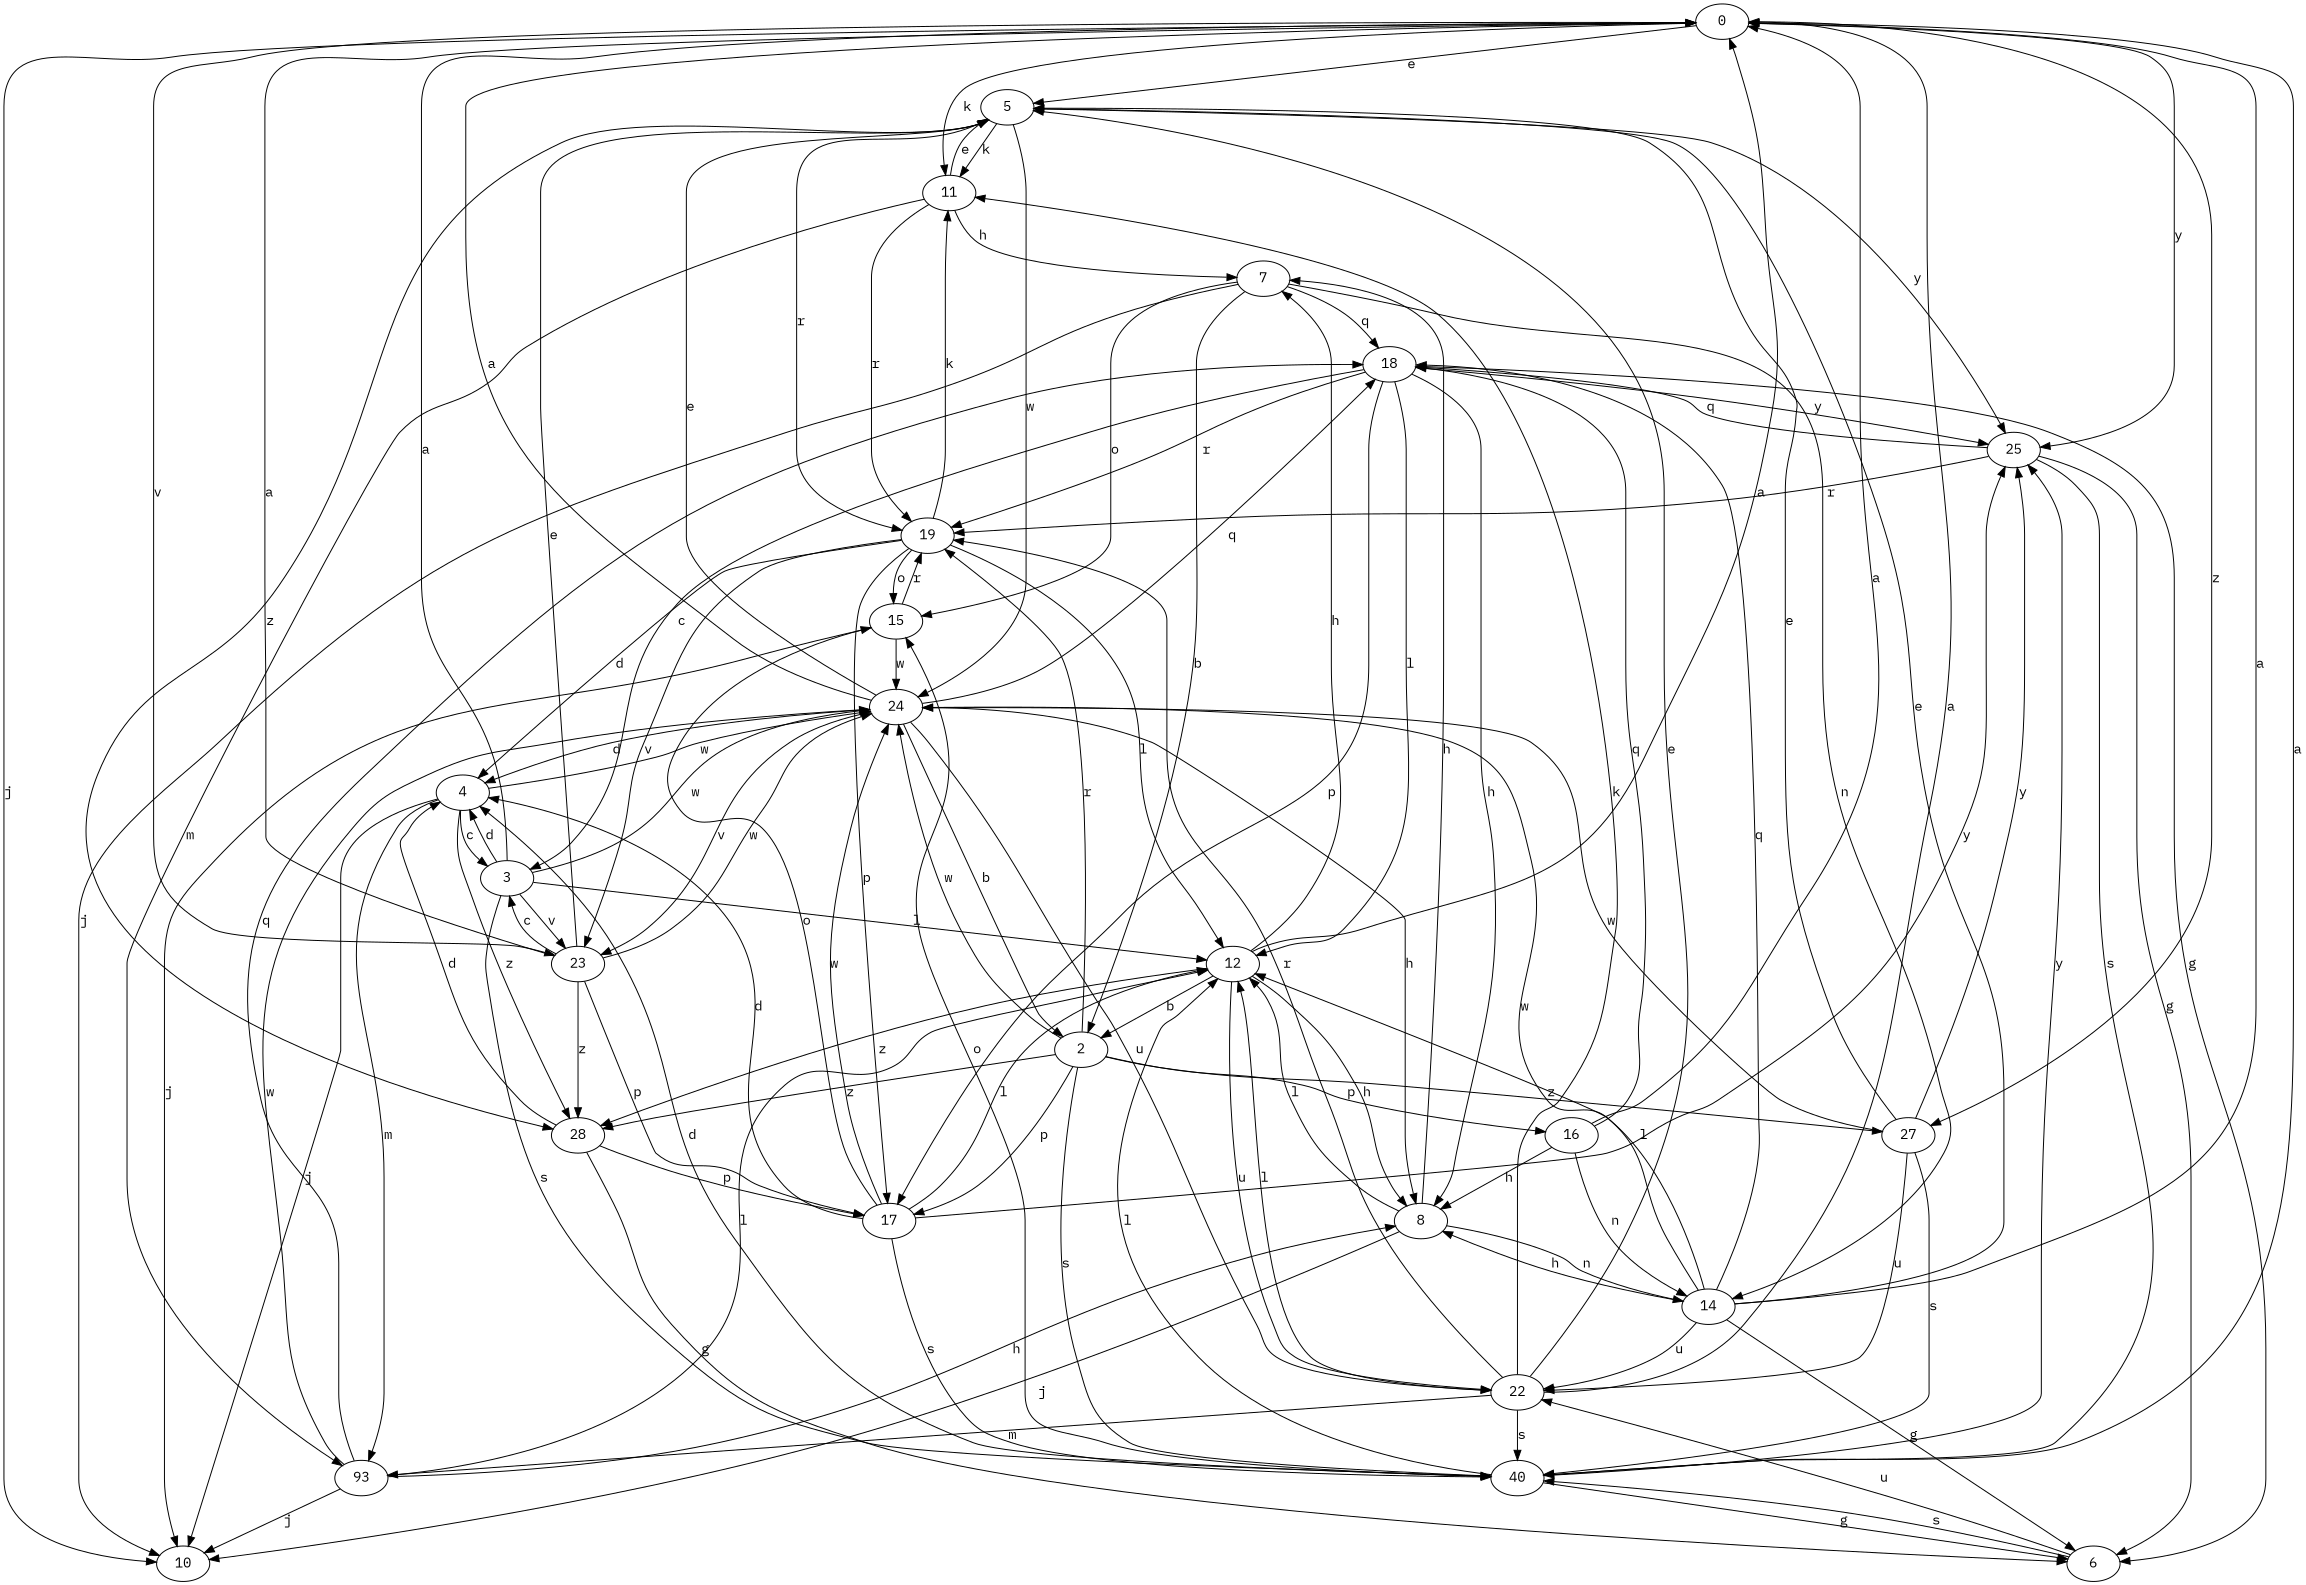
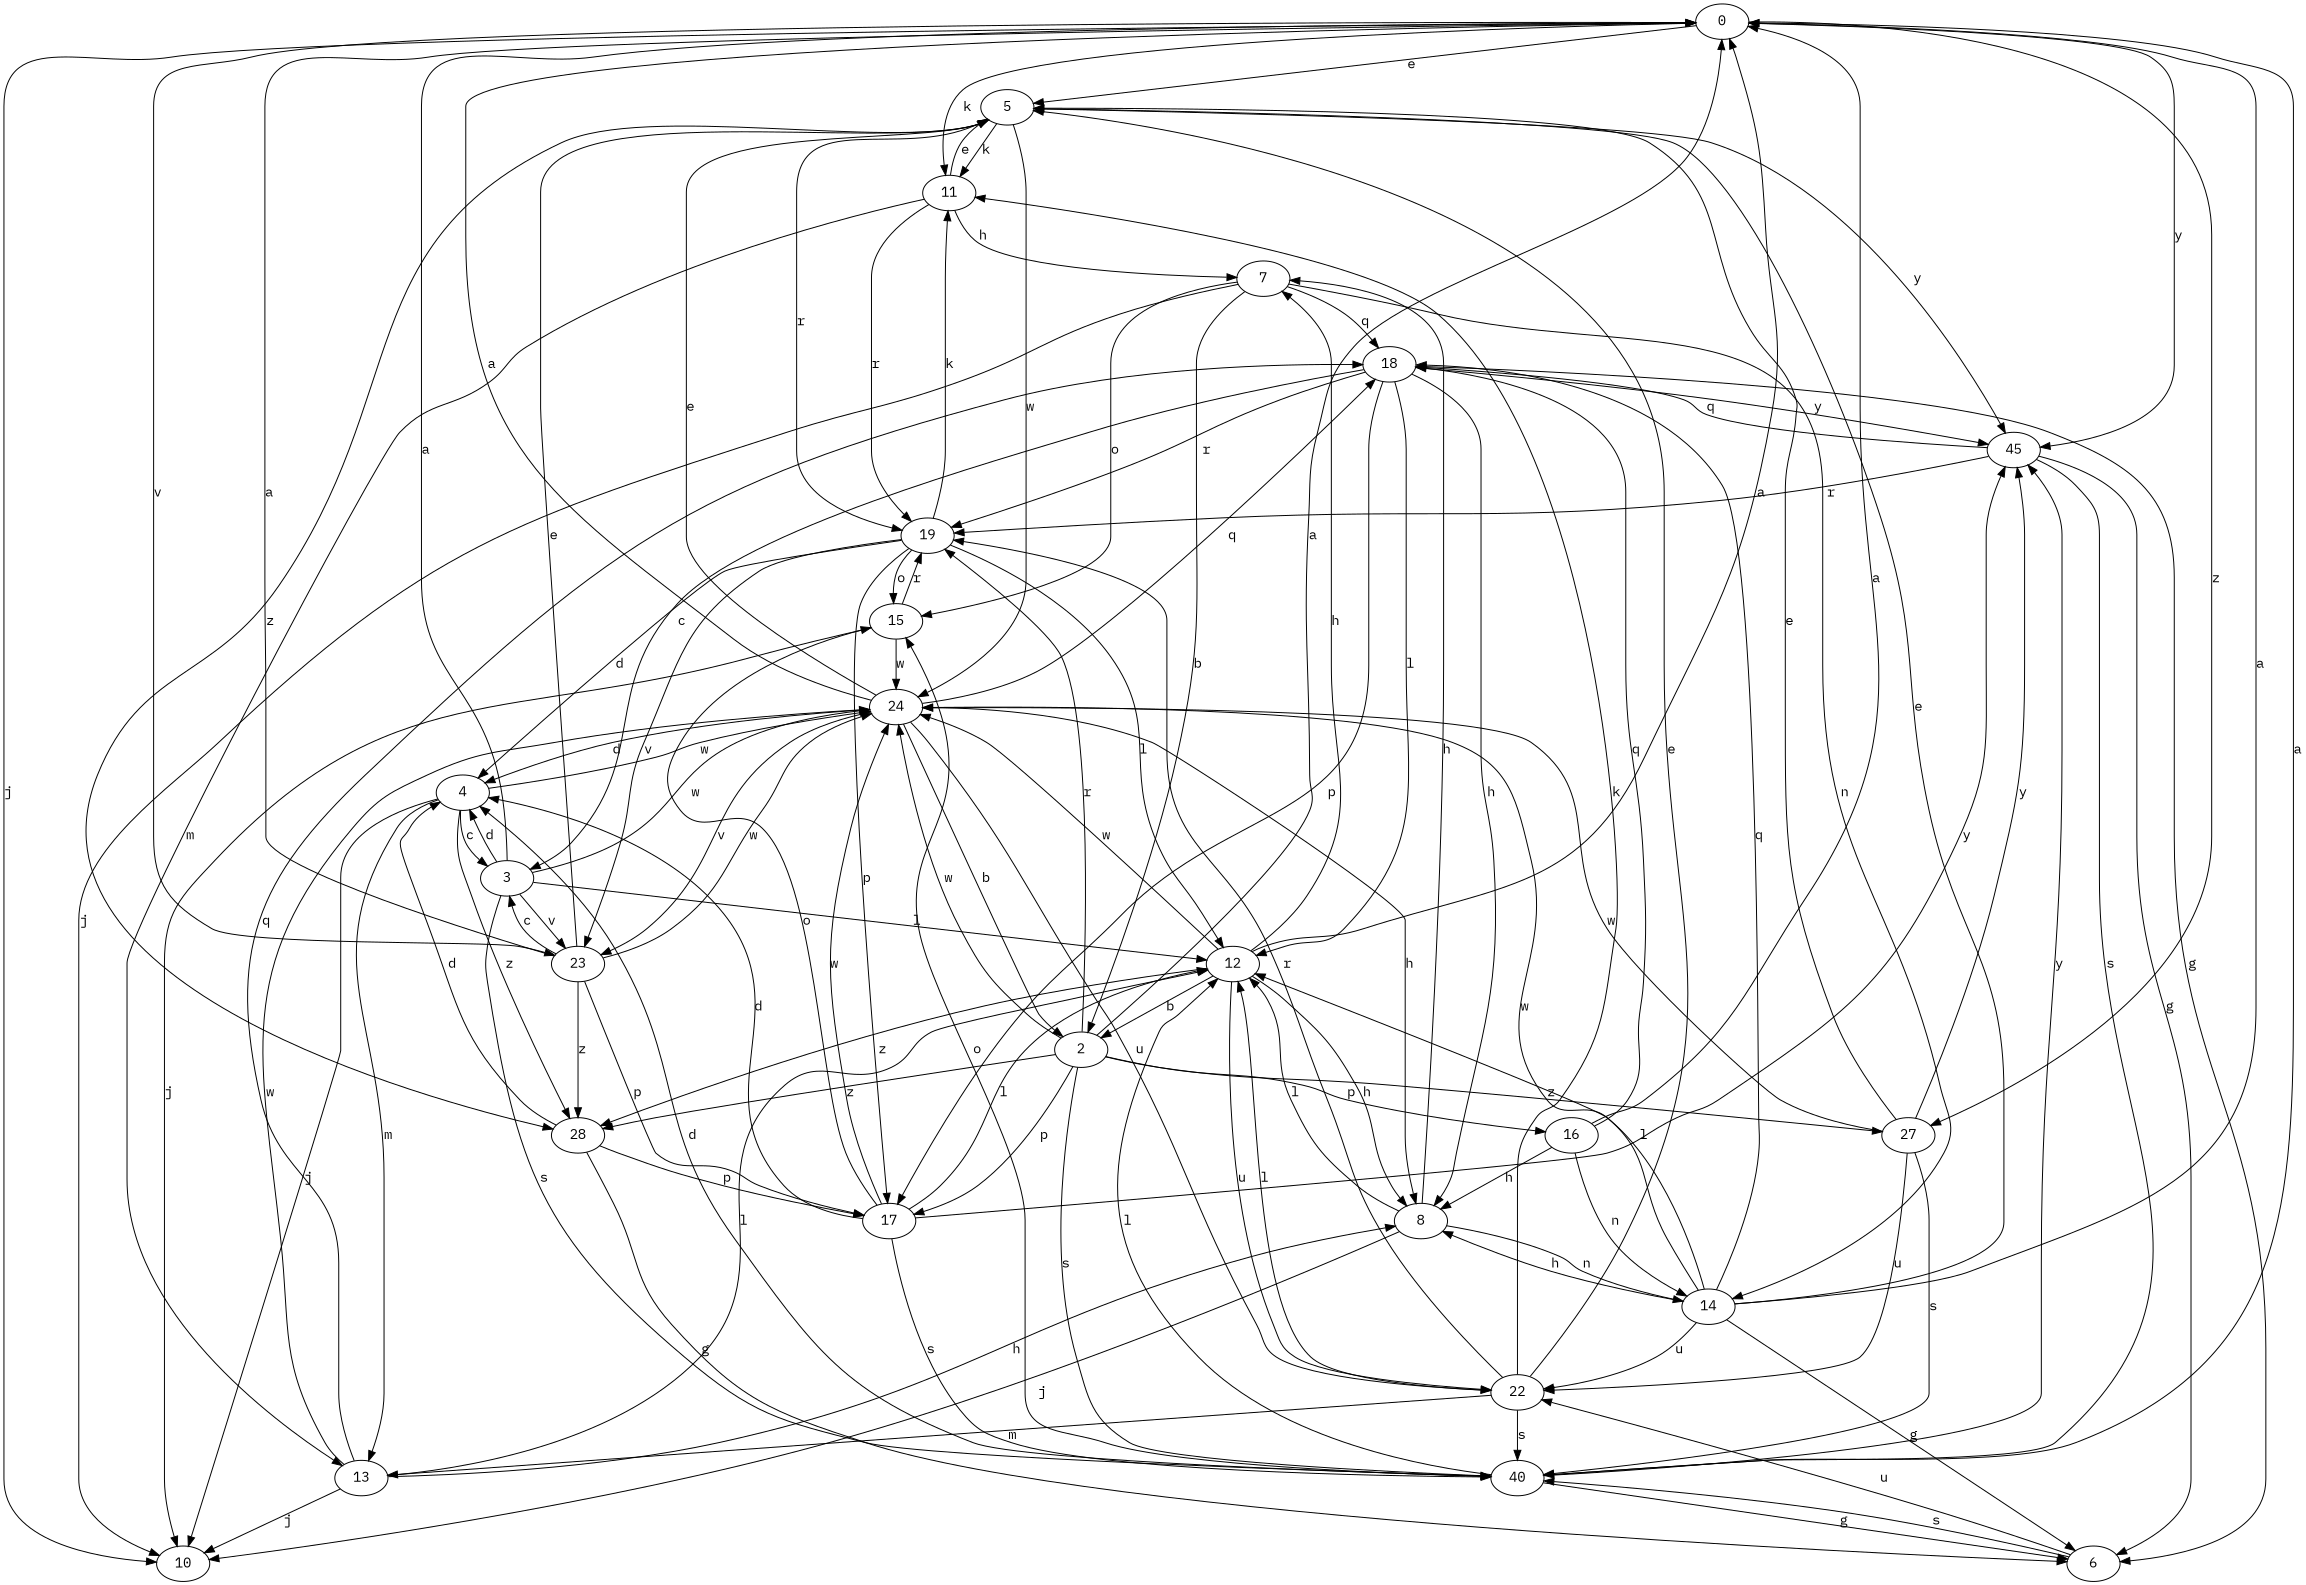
(2014, 450) -> (2014, 450)
(1941, 741) -> (1310, 480)
none -> (1074, 817)
(361, 1478) -> (361, 1478)
